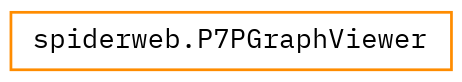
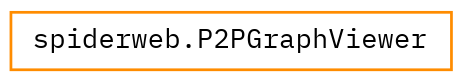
(231, 41) -> (231, 41)
